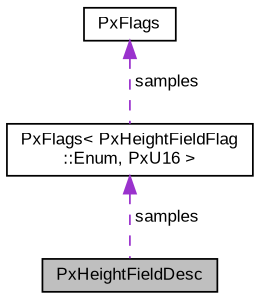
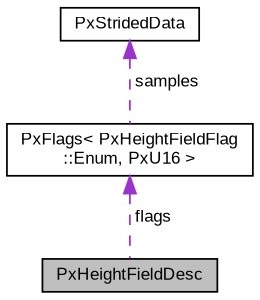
(130, 24) -> (130, 24)
(165, 217) -> (152, 217)
